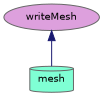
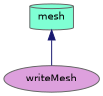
(52, 53) -> (52, 53)
